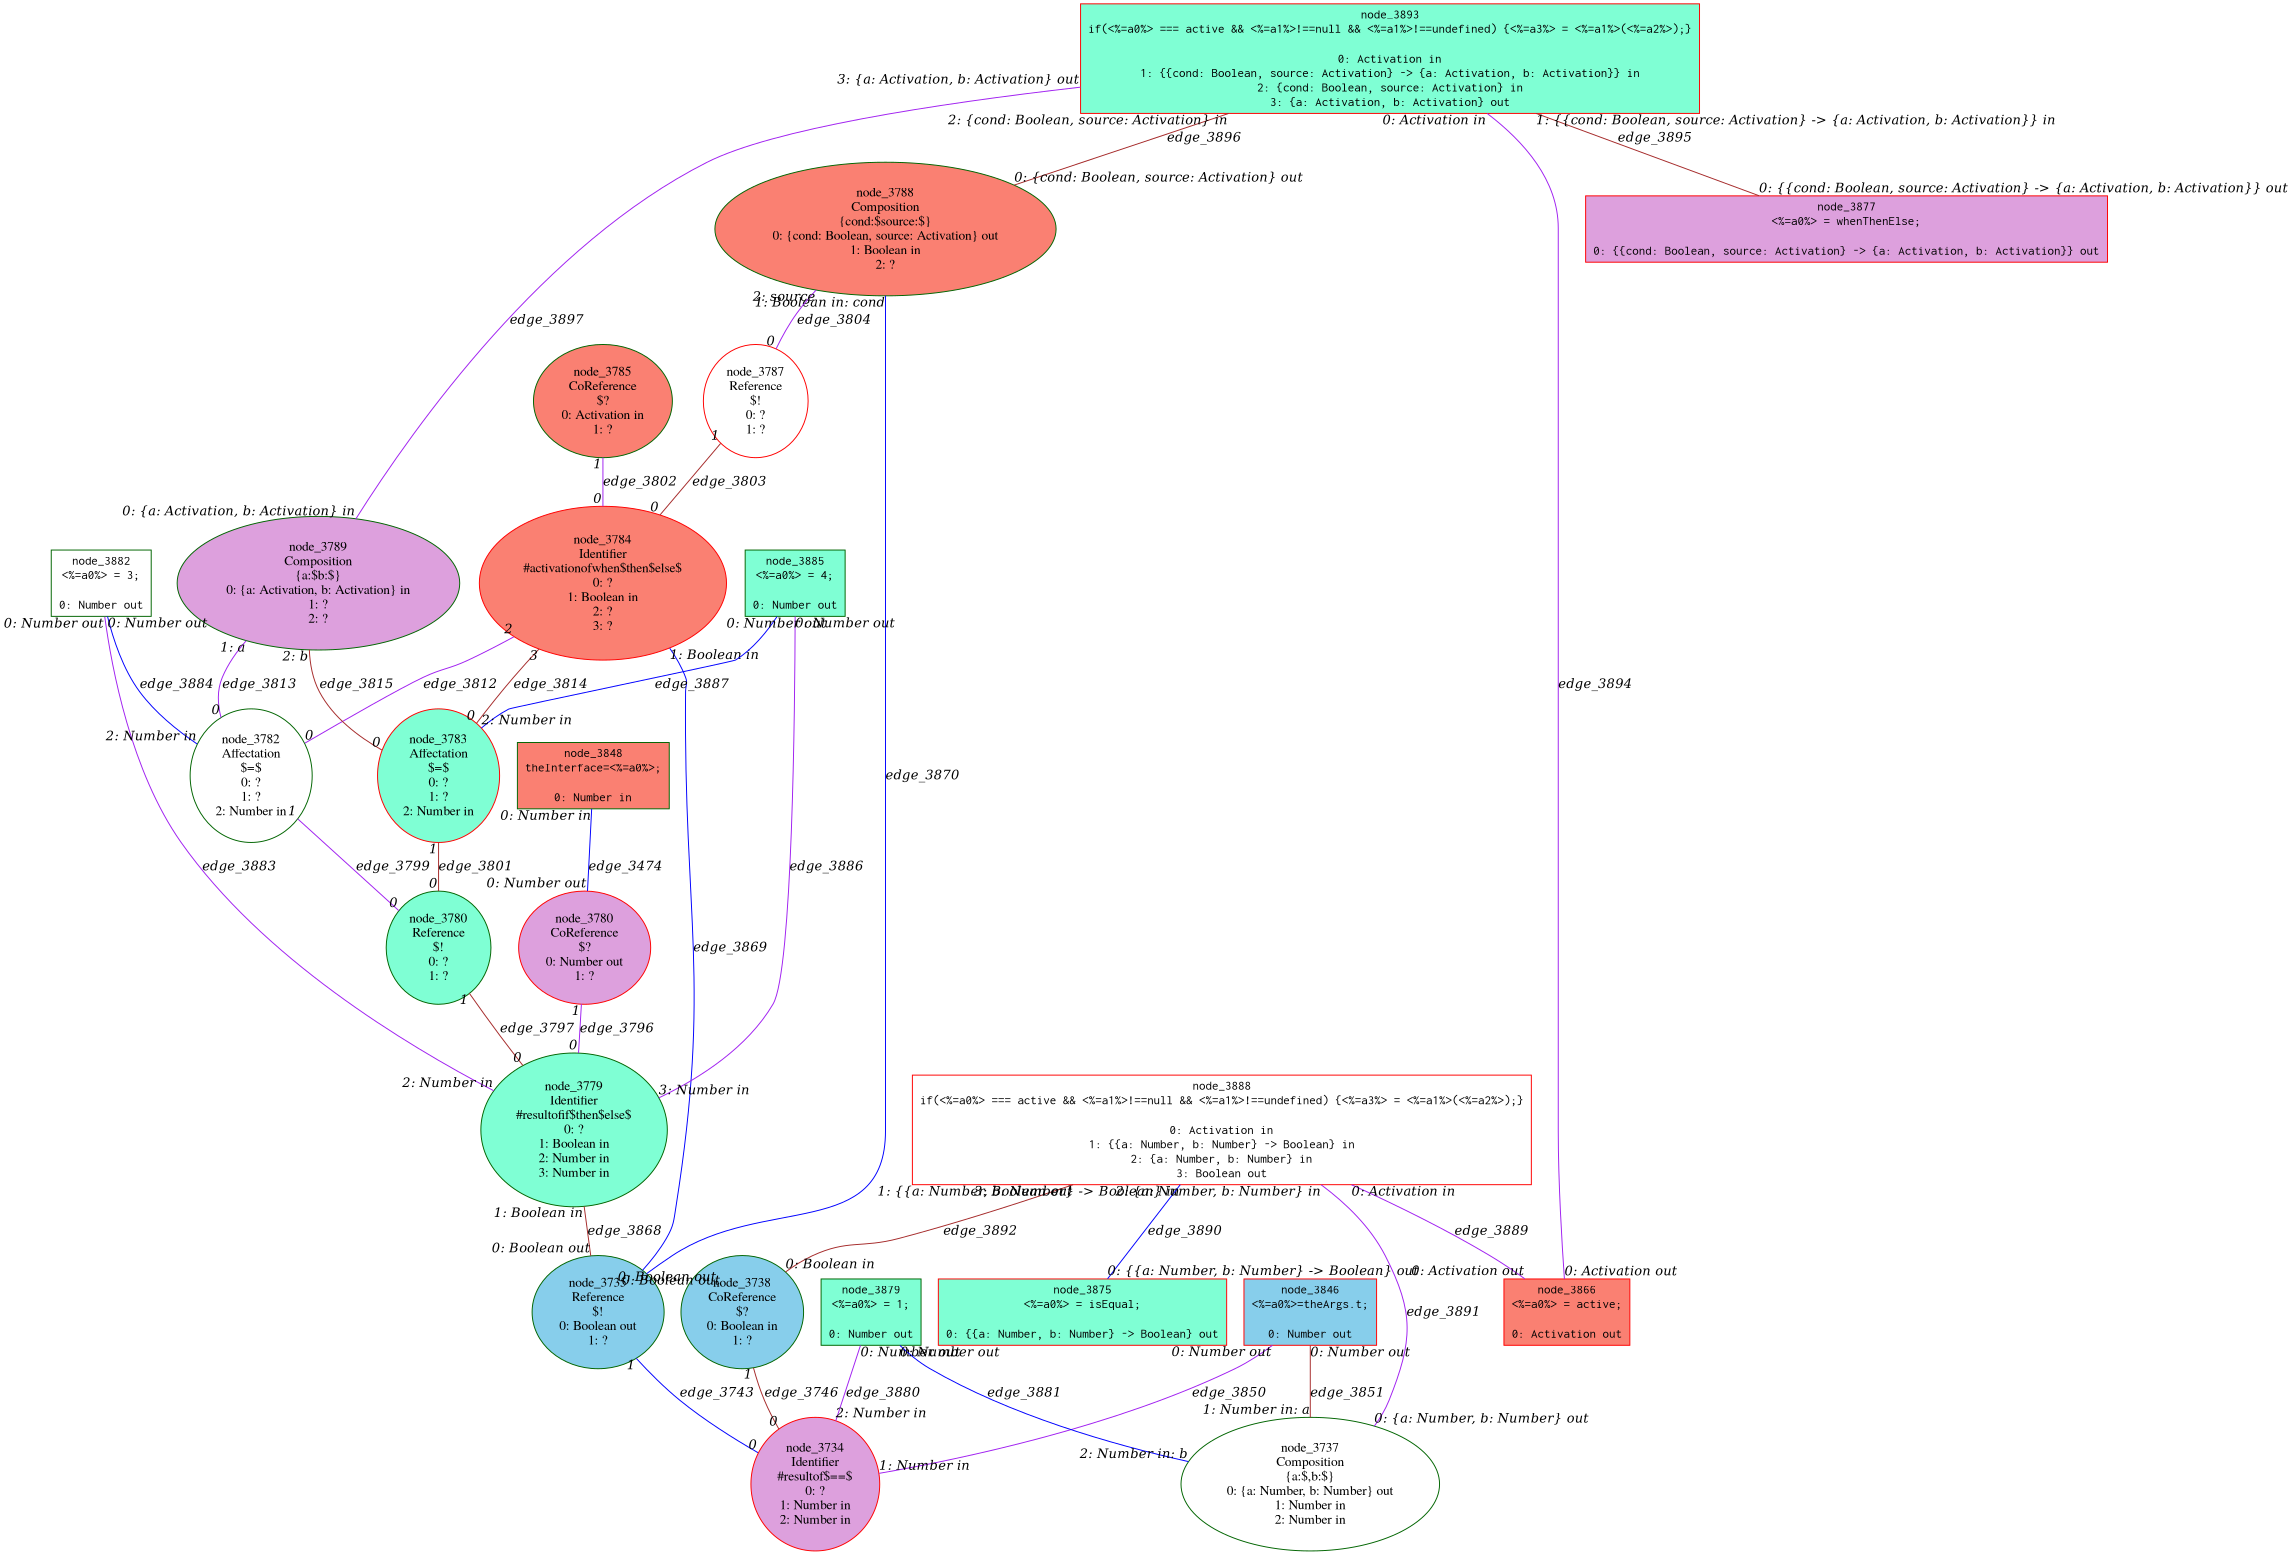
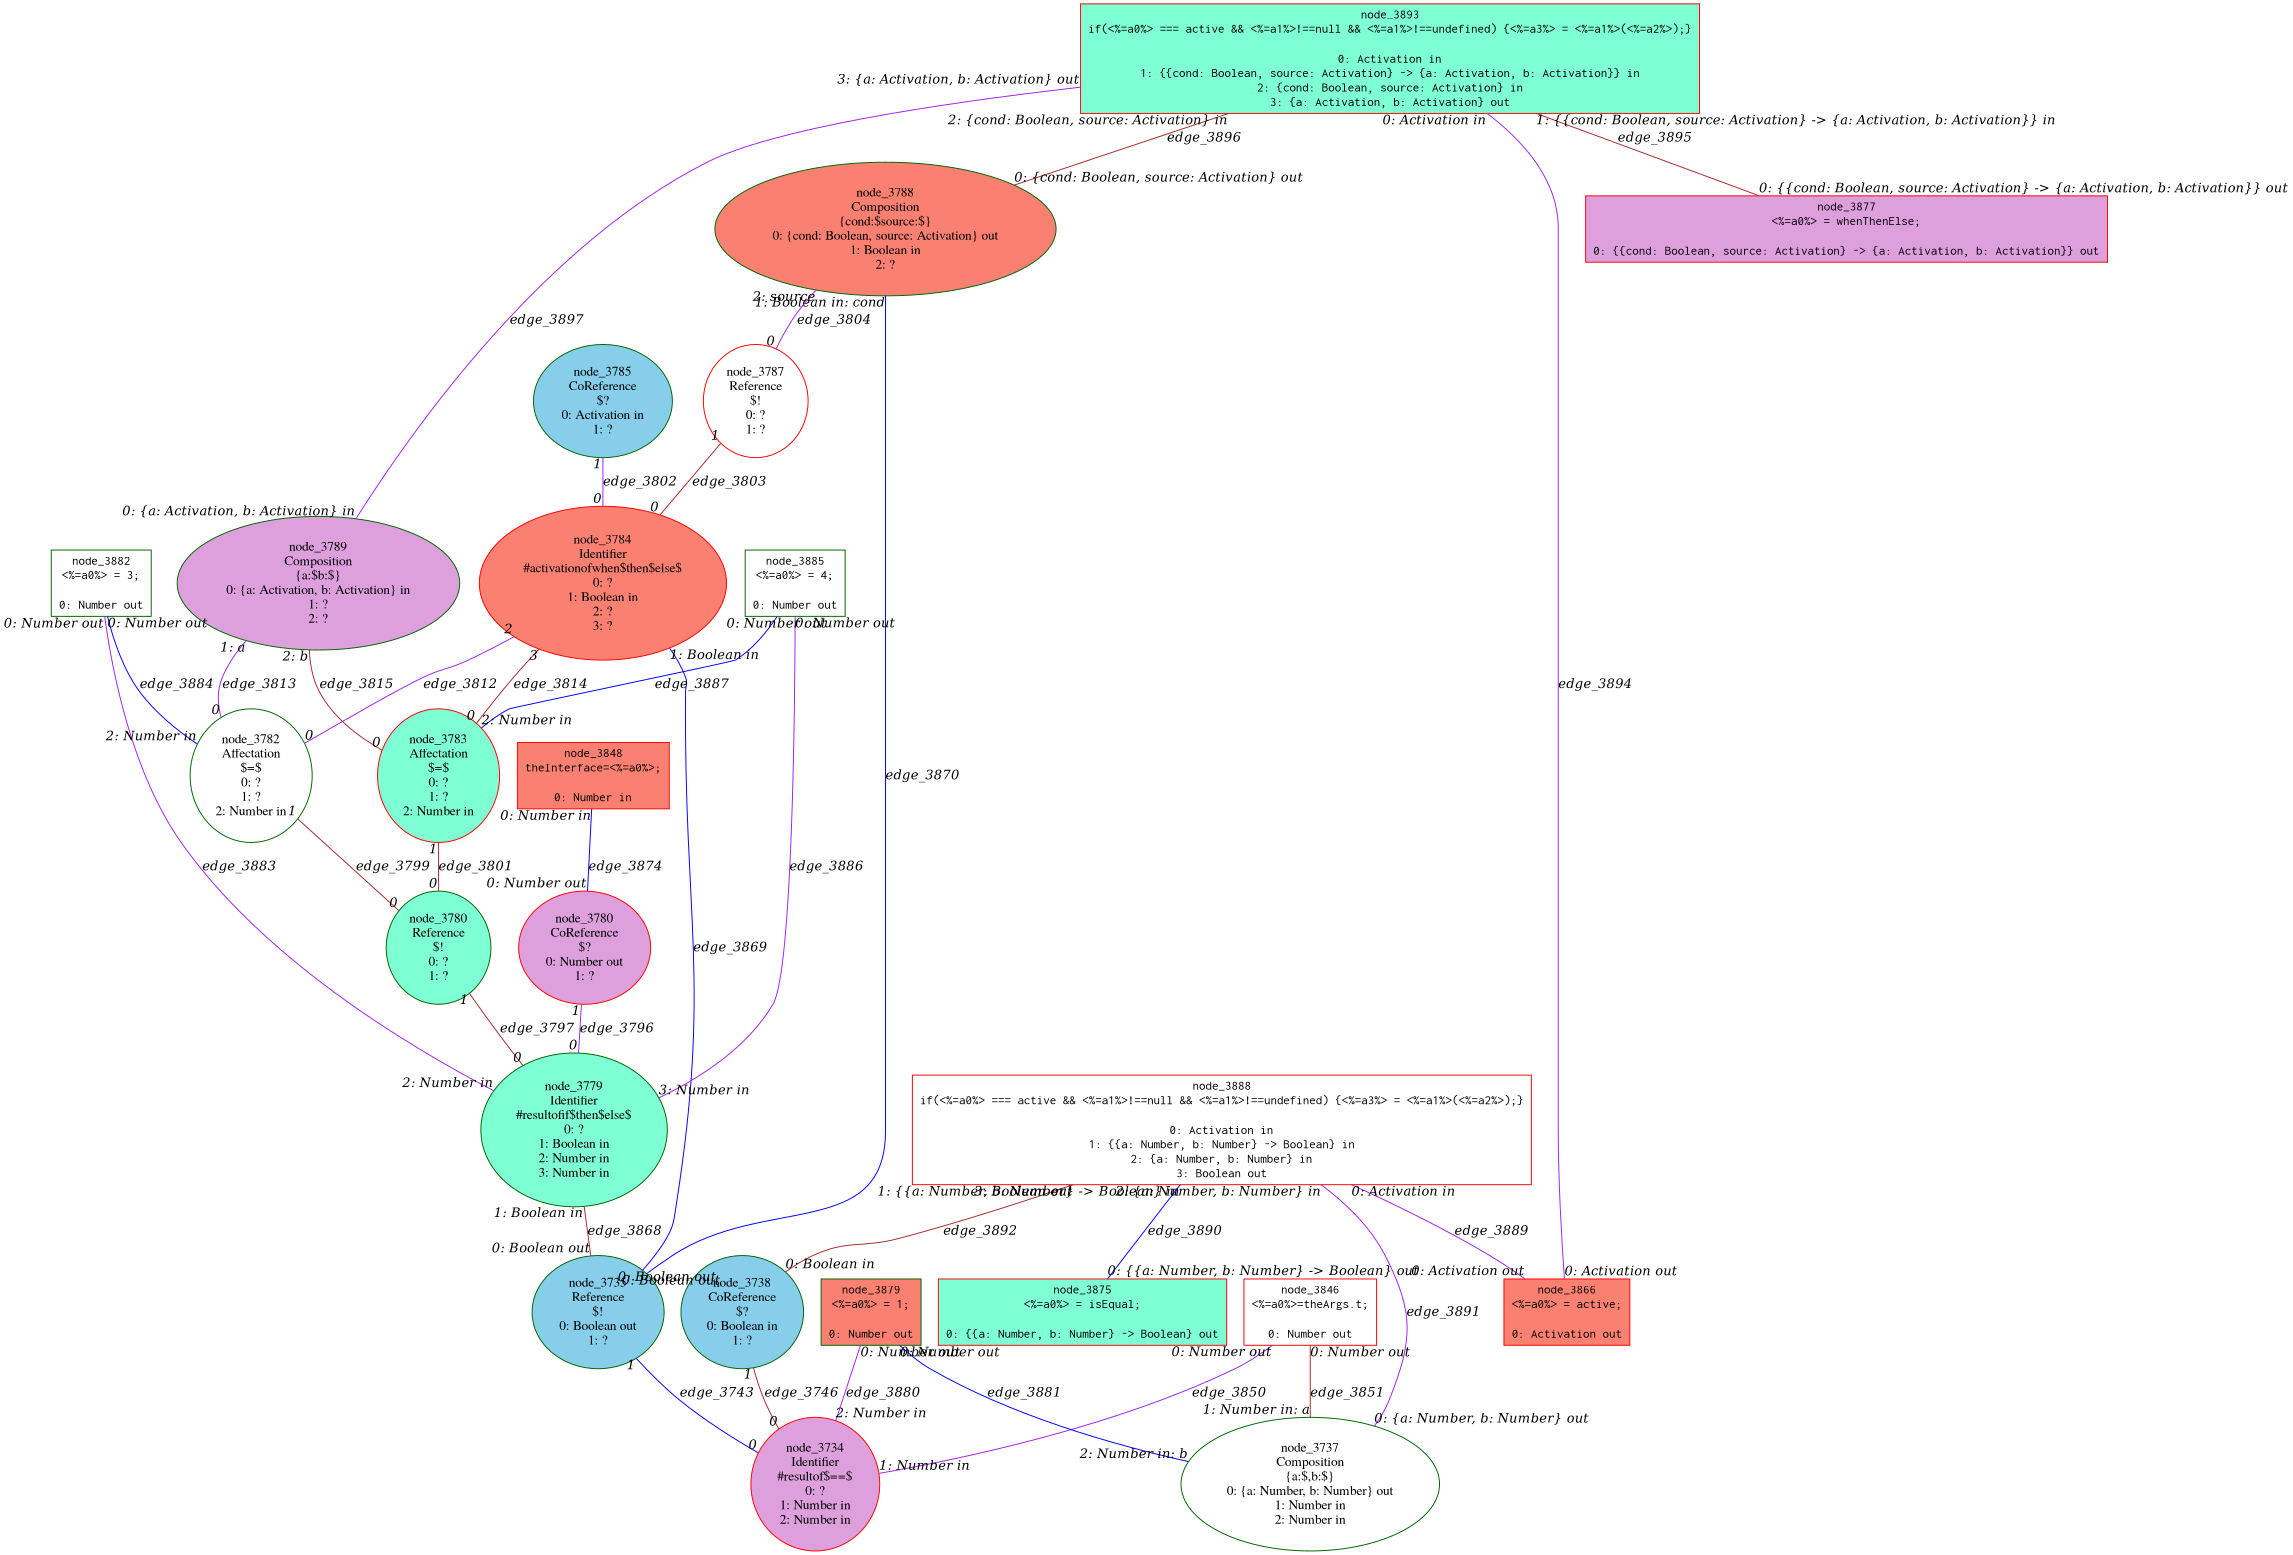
(603, 401) -> (603, 401)
(795, 583) -> (795, 583)
(593, 776) -> (593, 776)
(348, 865) -> (348, 865)
(626, 867) -> (626, 867)
(871, 1312) -> (871, 1312)
(1310, 1312) -> (1310, 1312)
